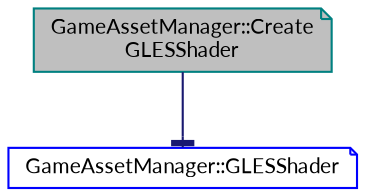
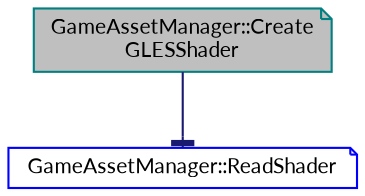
(183, 168) -> (183, 168)
